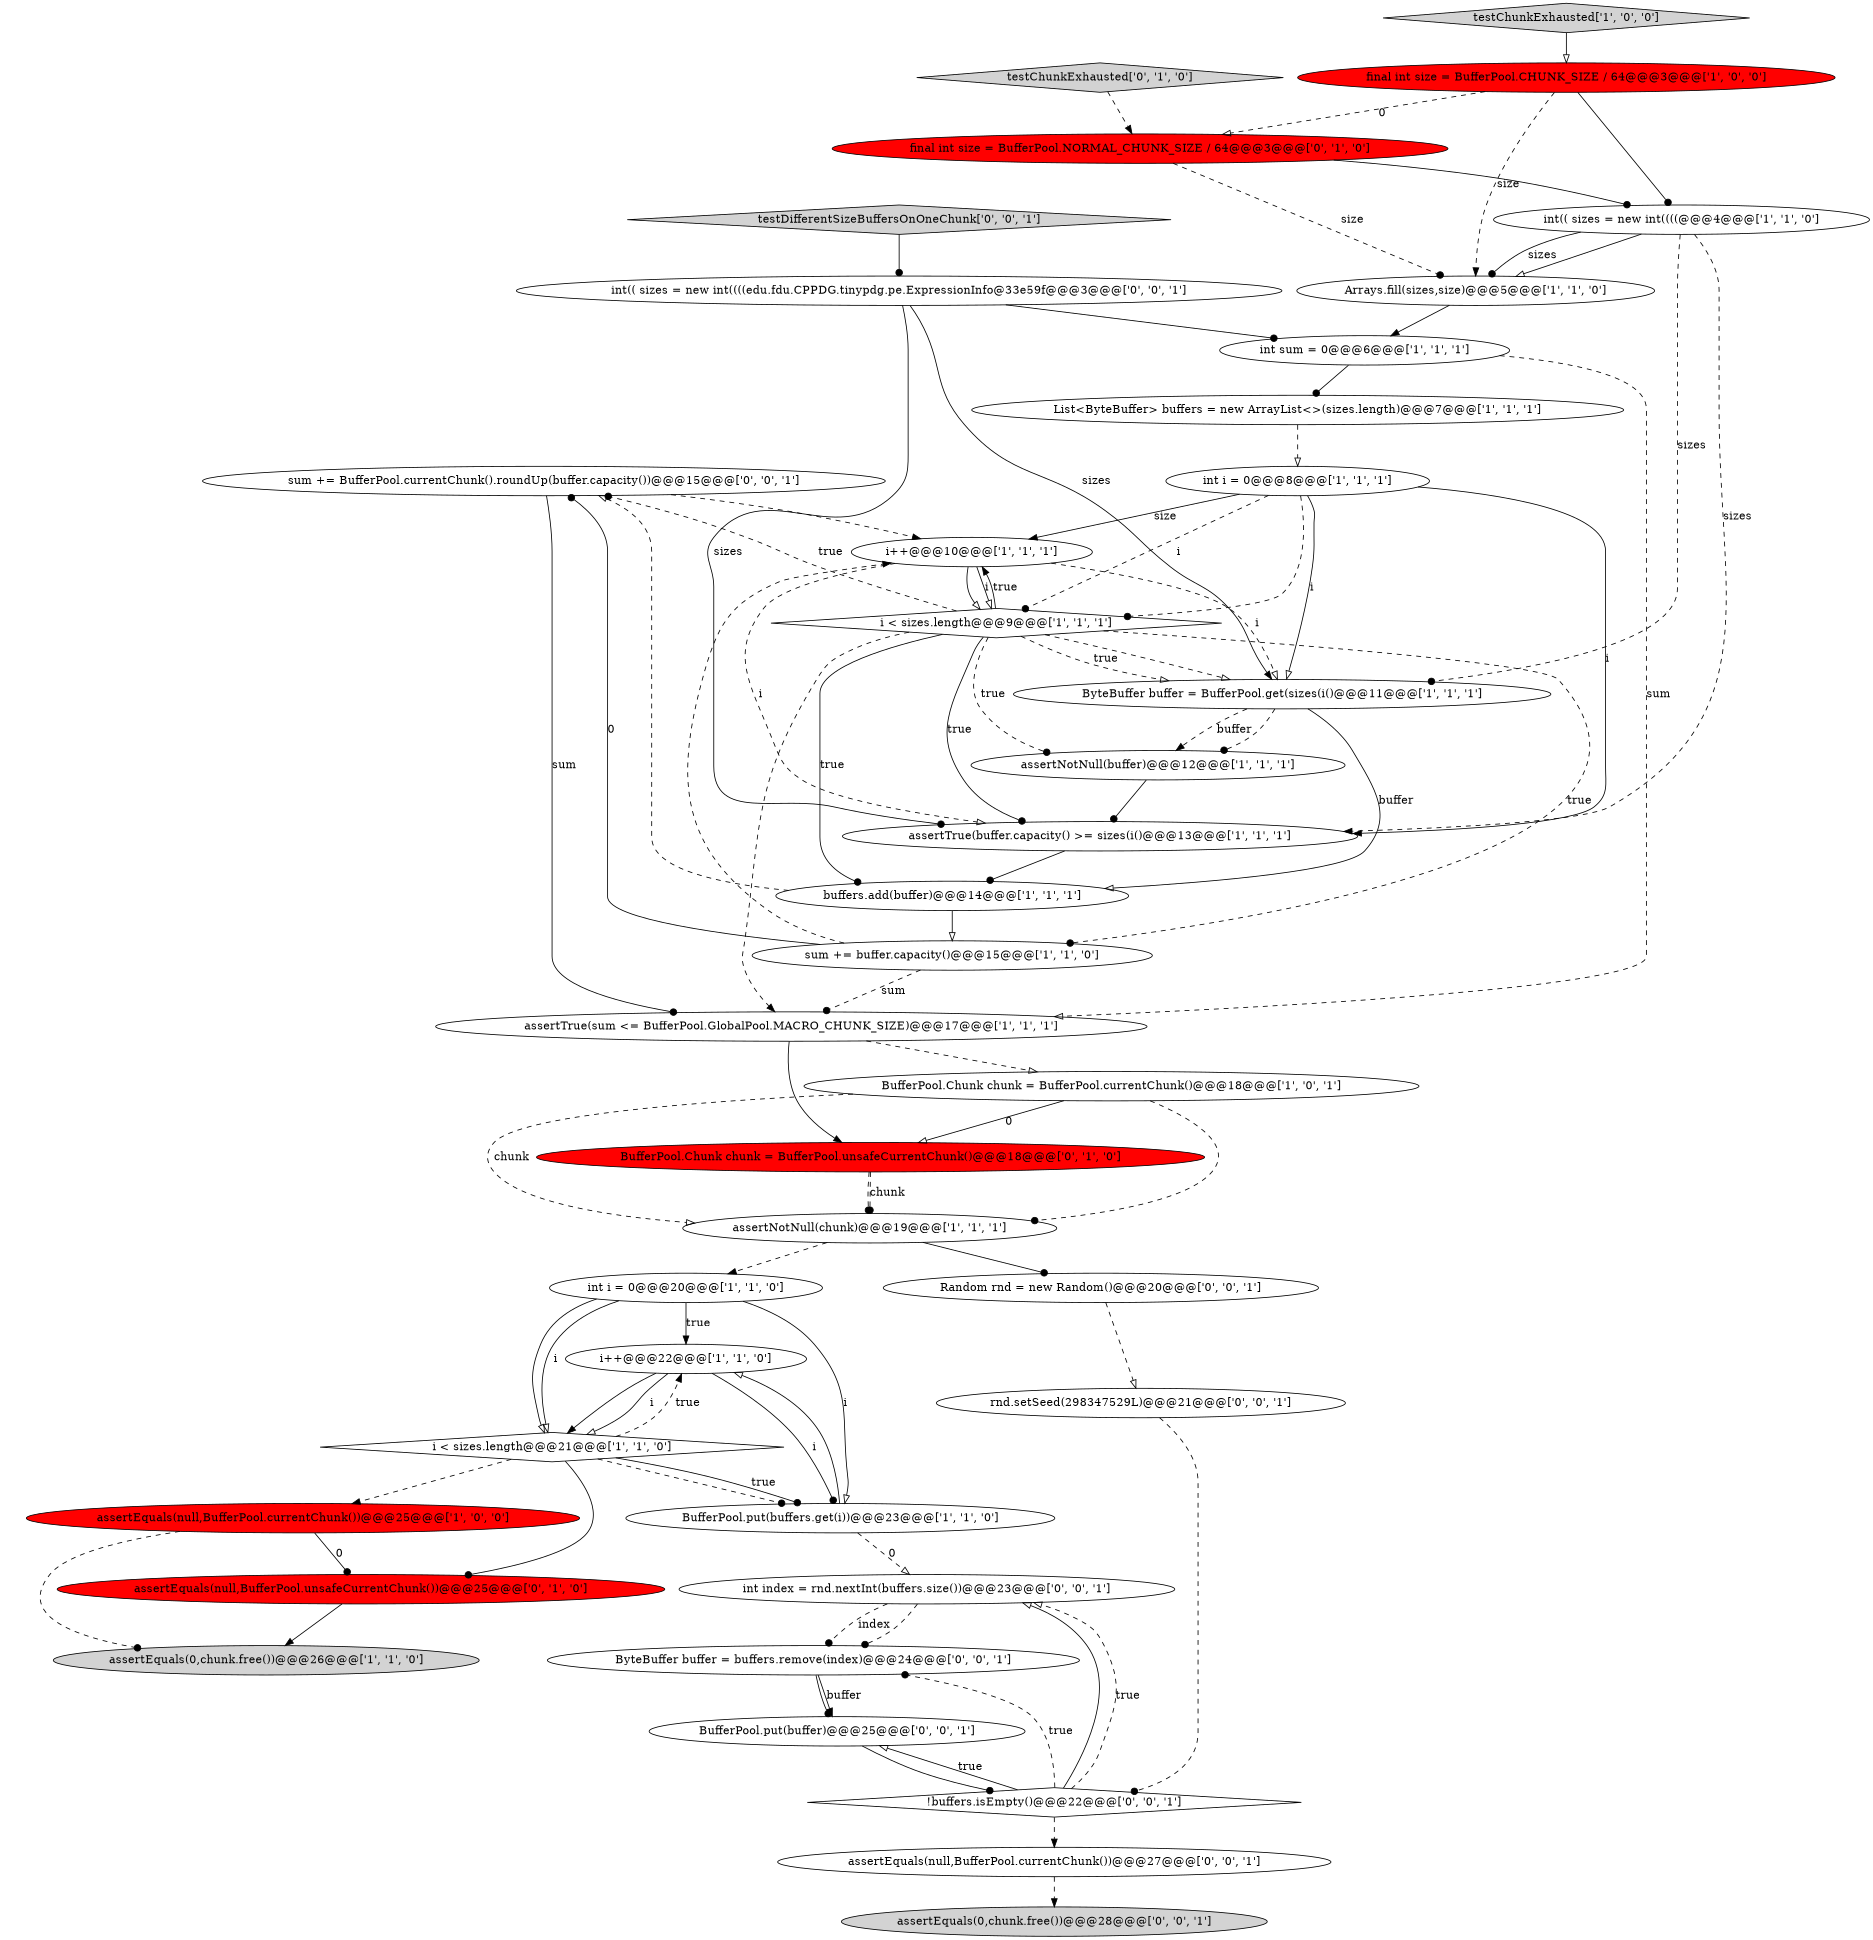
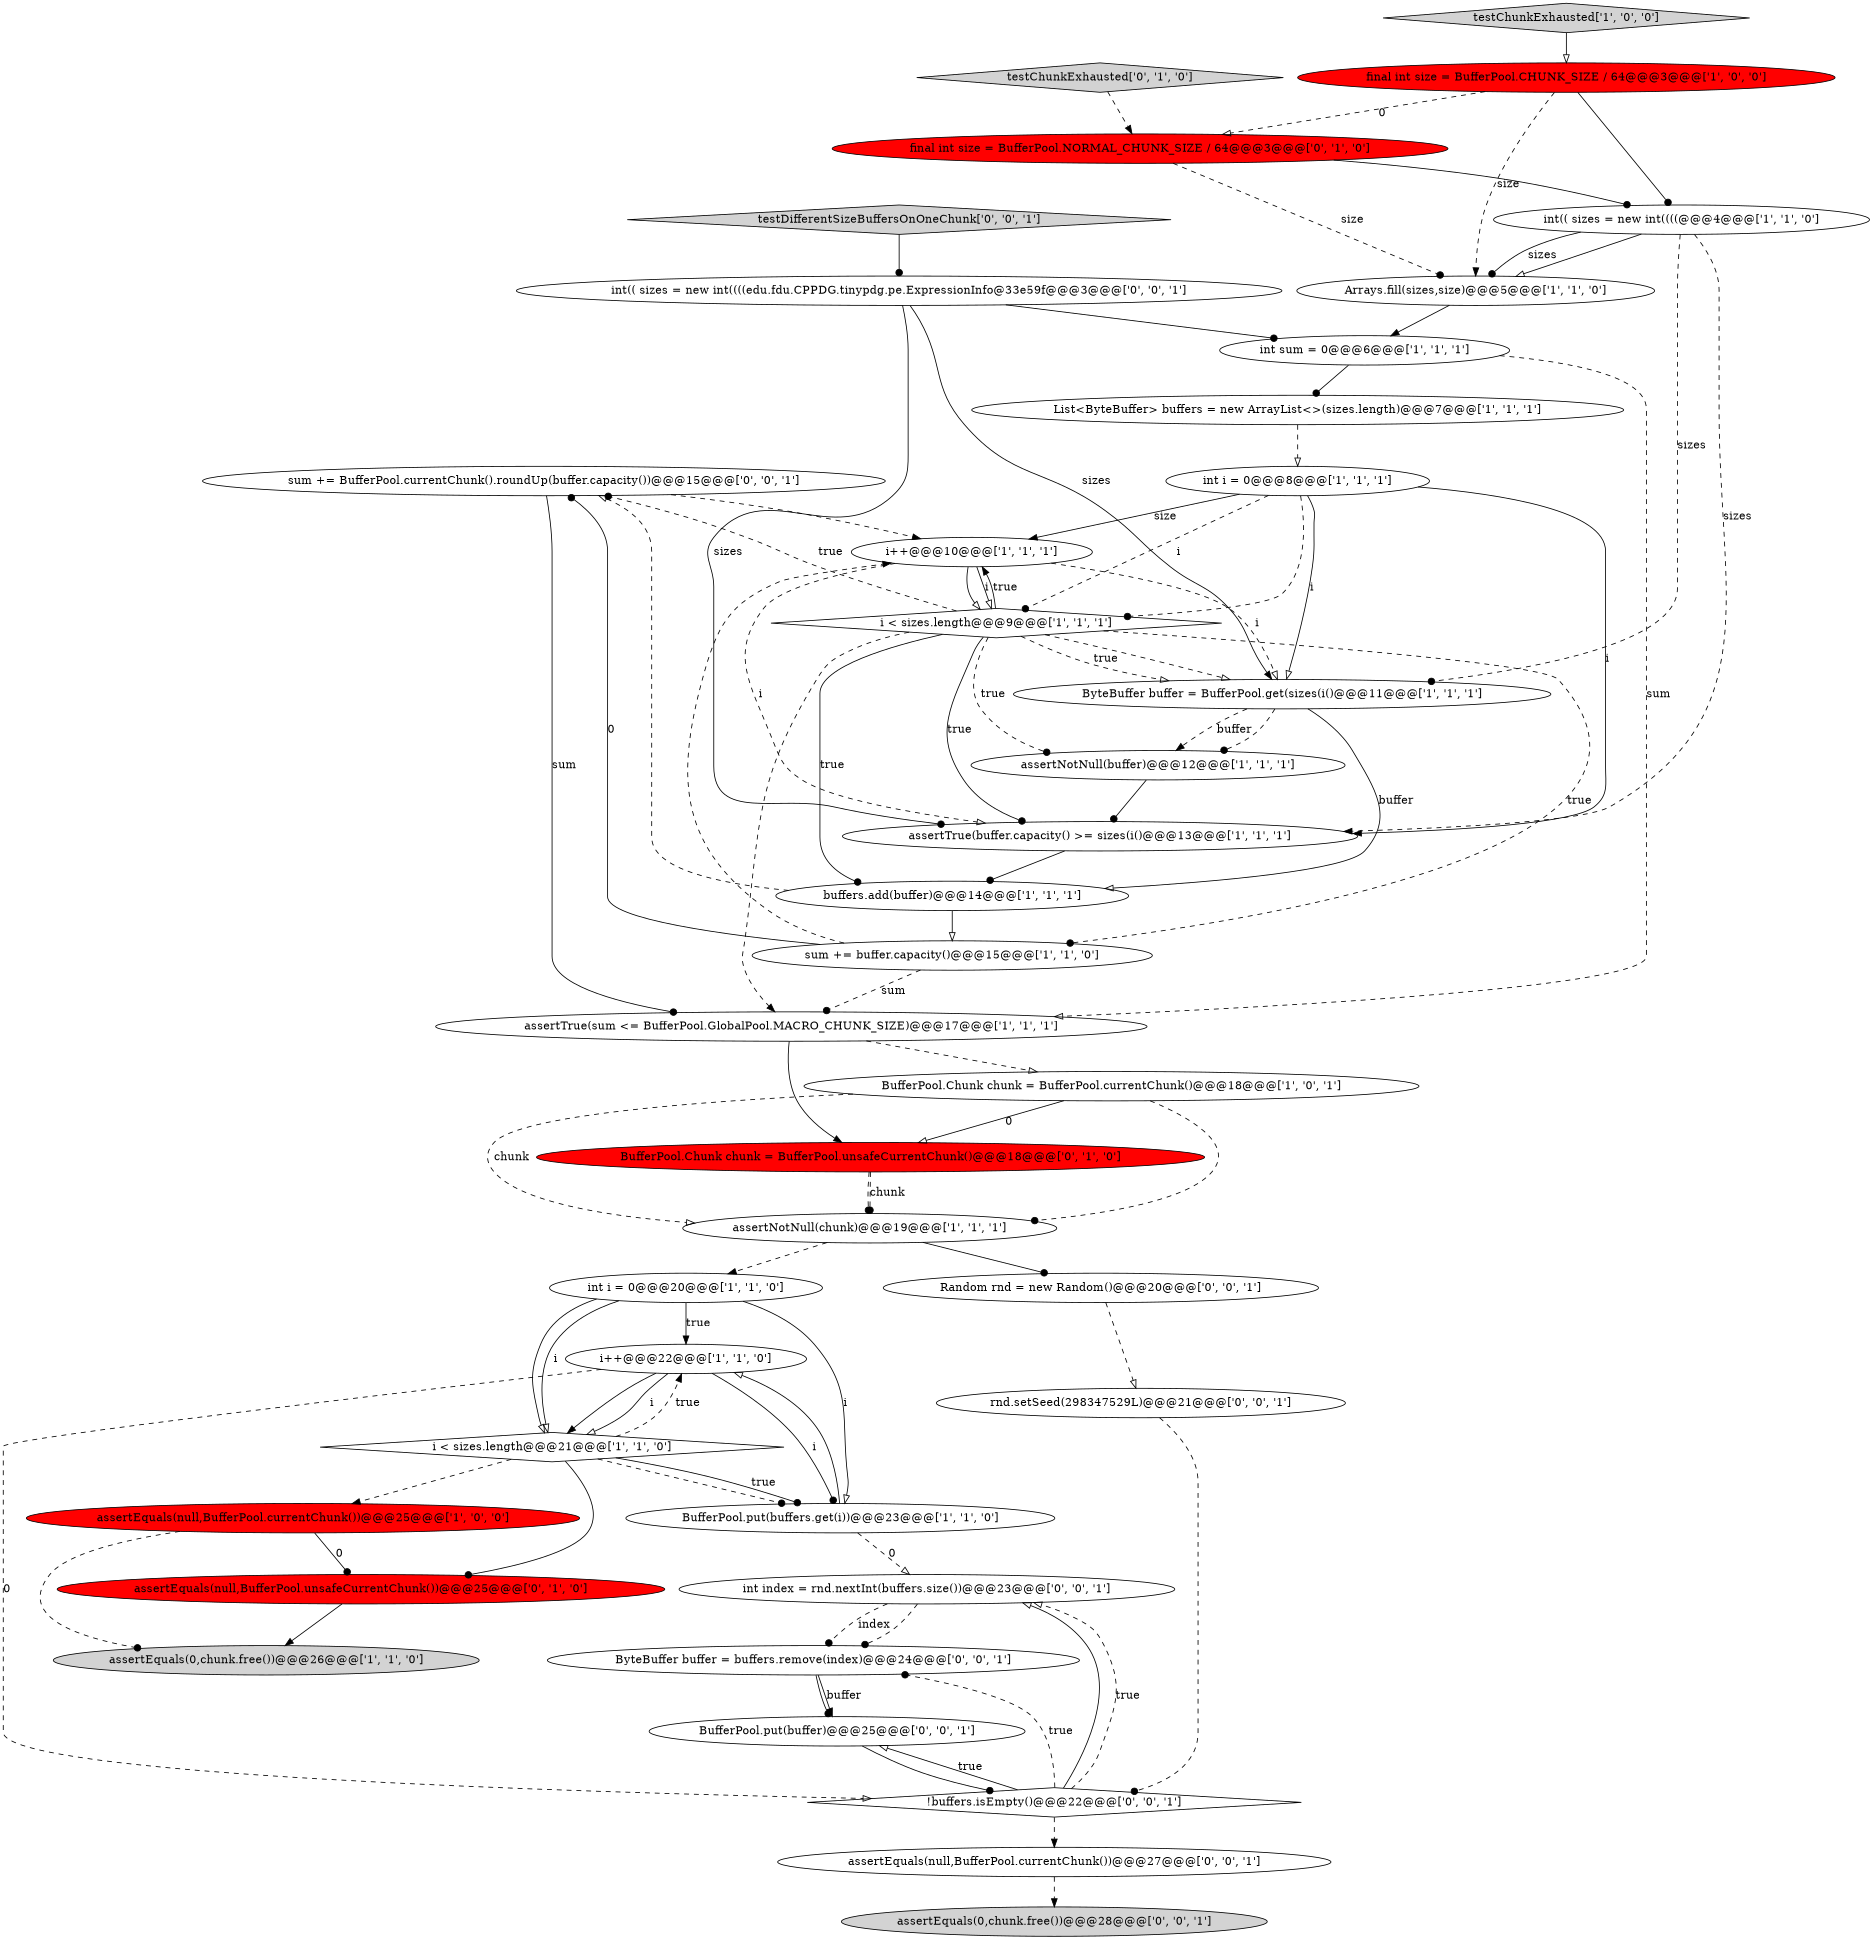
none -> (3, 1721)
